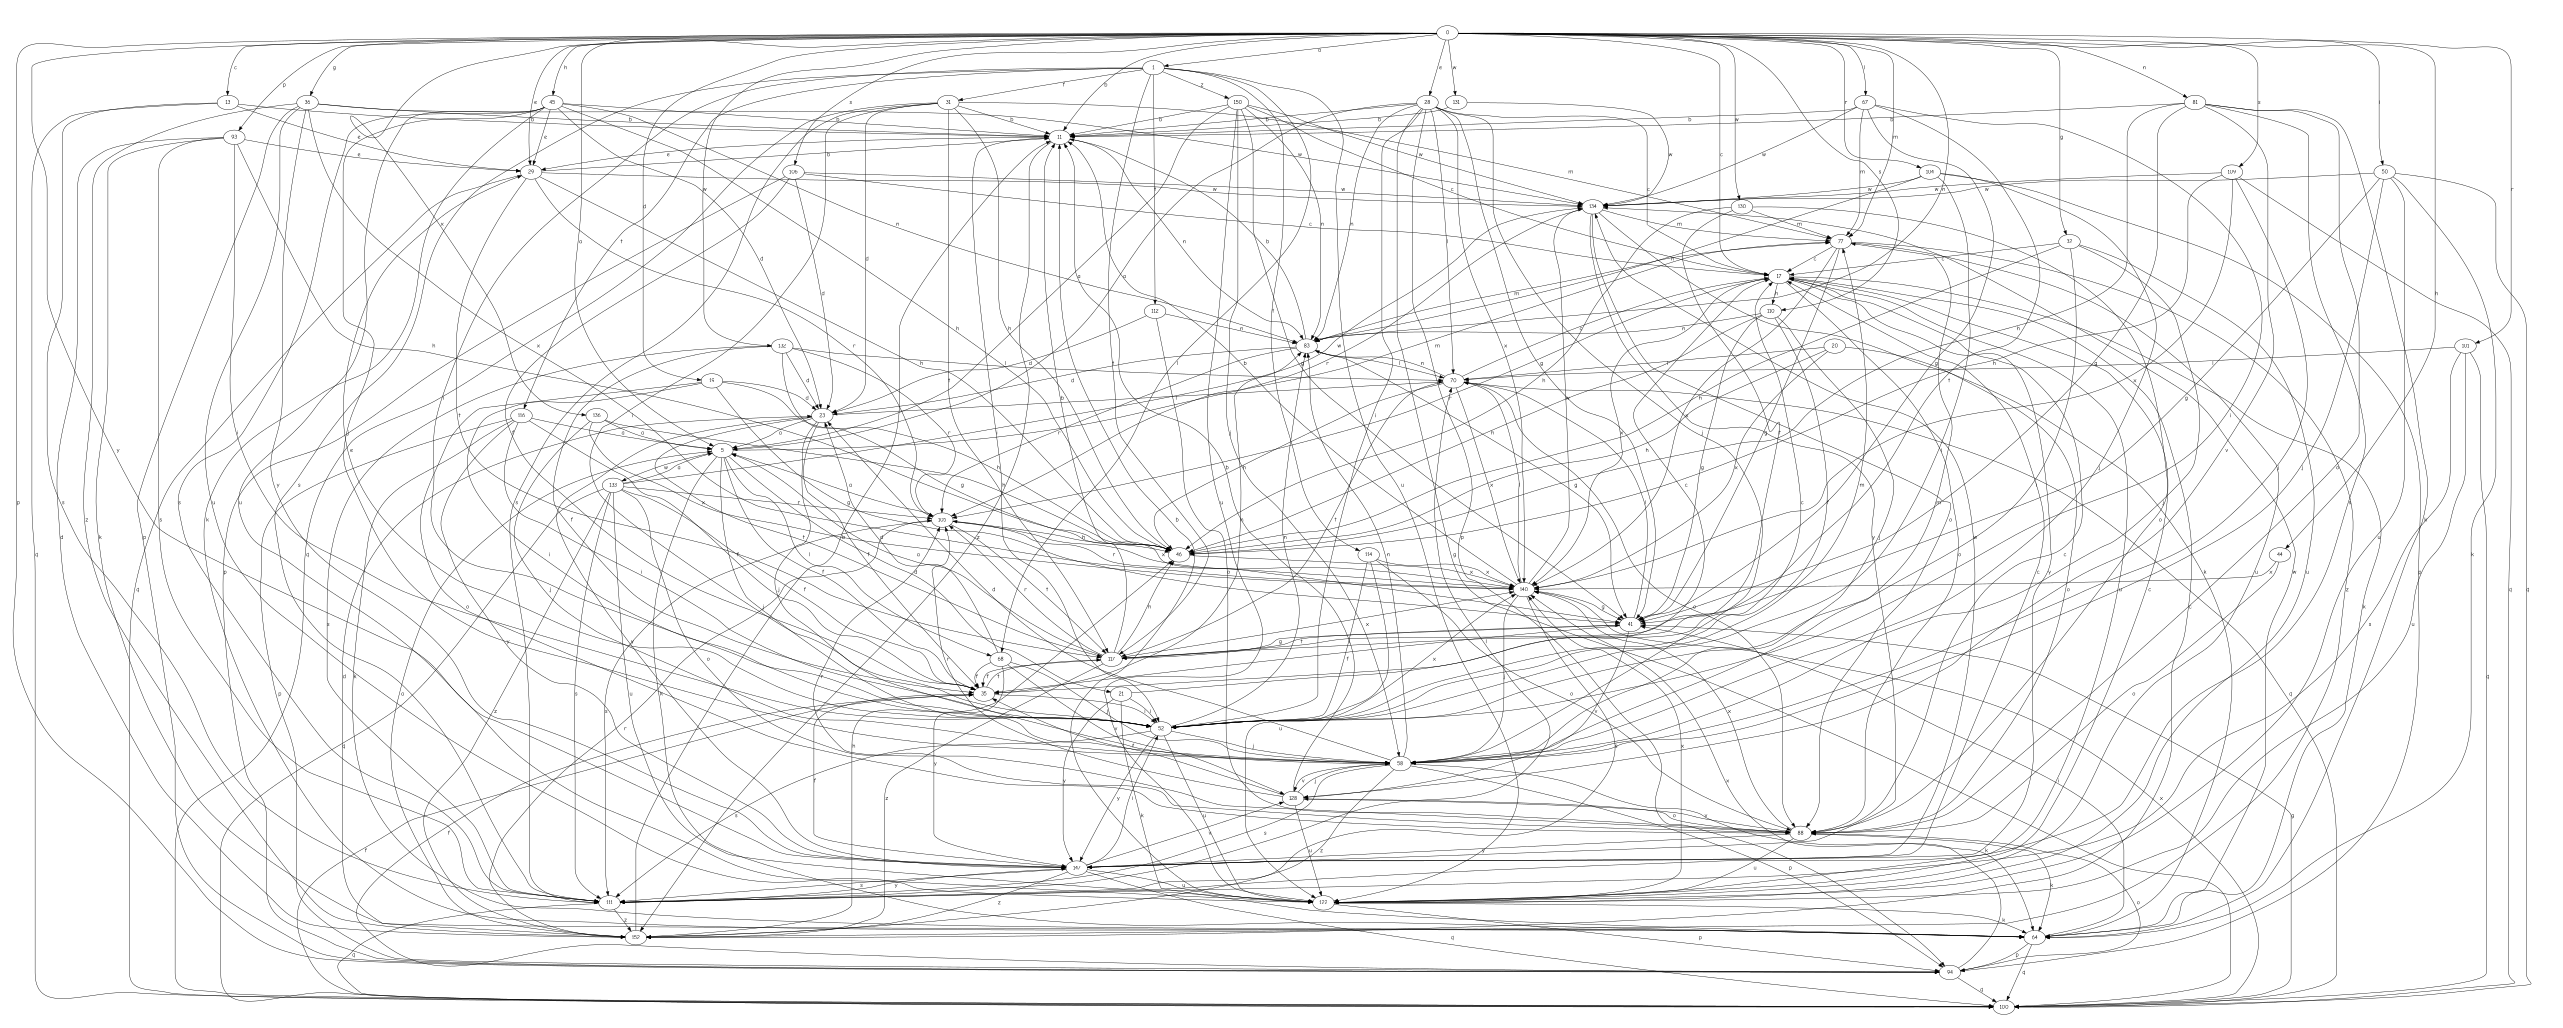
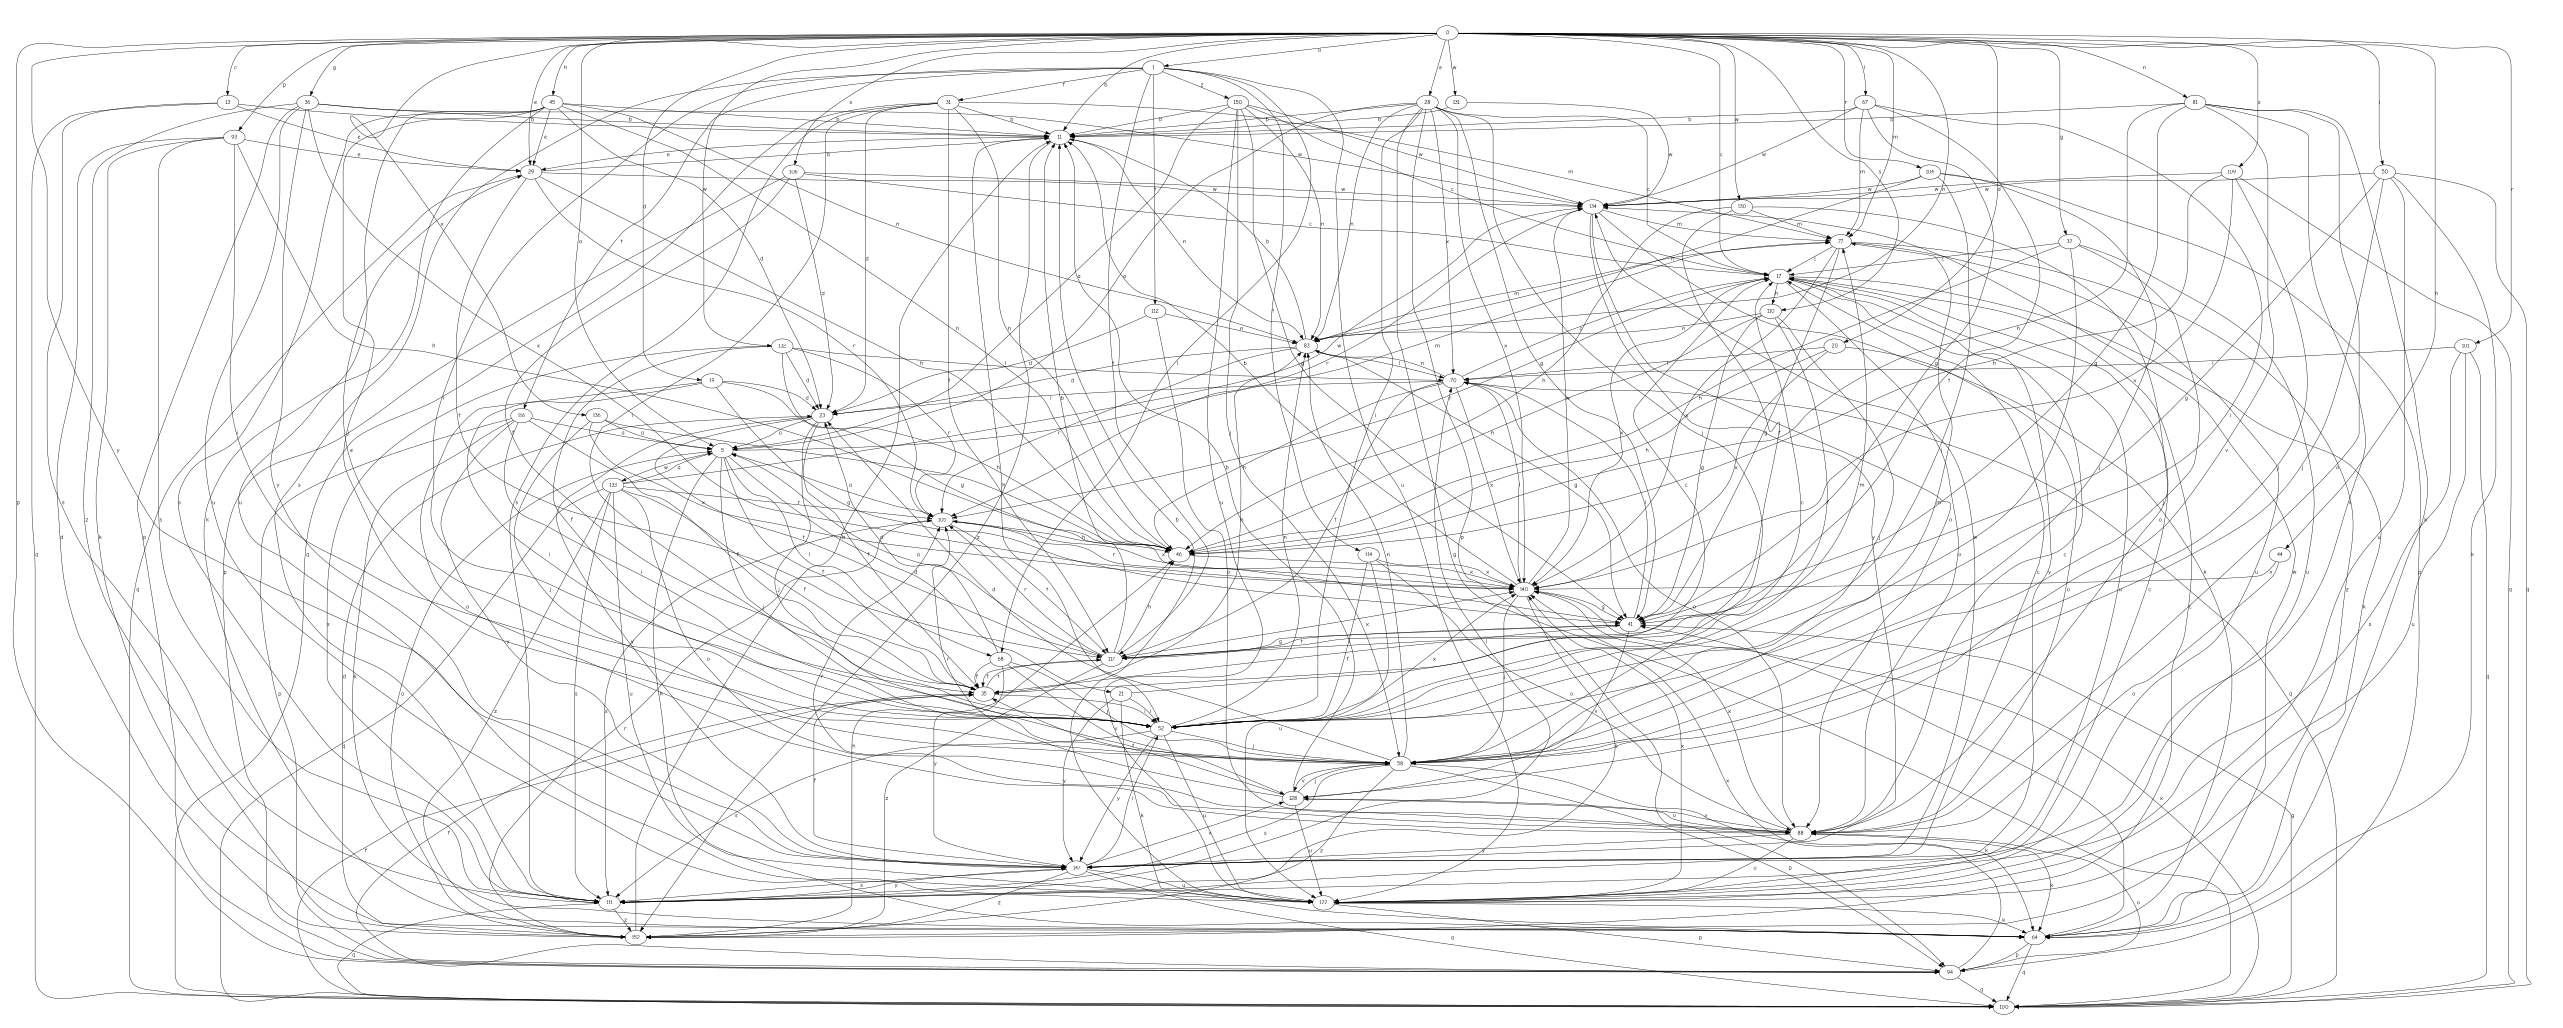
none -> (1910, 48)
(1448, 242) -> (1448, 242)
(1121, 399) -> (1139, 391)
